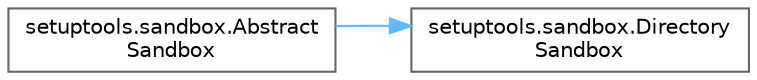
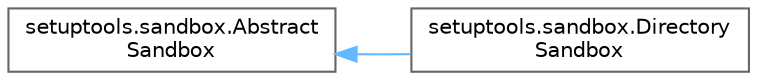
(363, 26) -> (384, 54)
